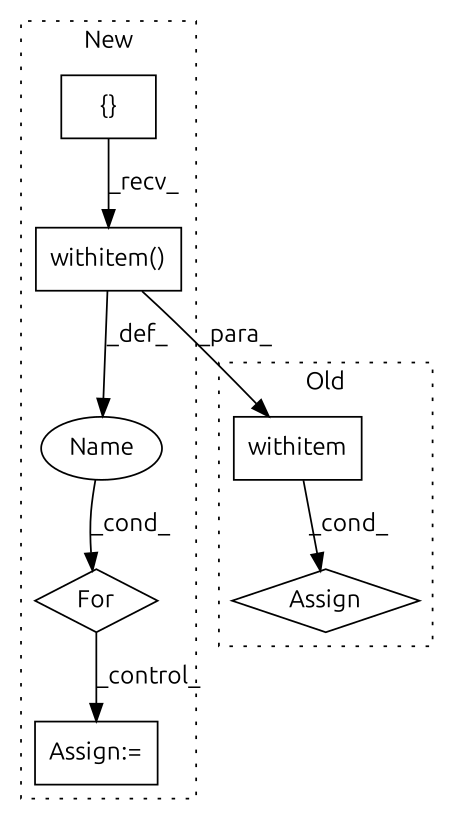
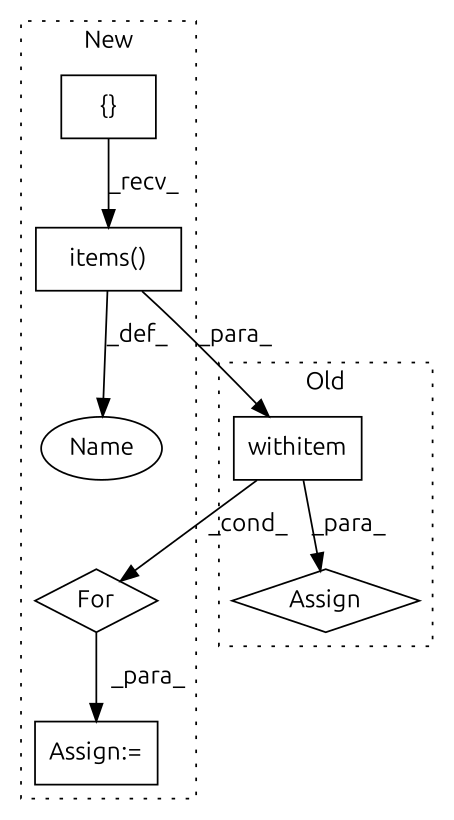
(109, 259) -> (109, 259)
(91, 516) -> (208, 516)
(349, 525) -> (349, 525)
(149, 677) -> (149, 677)
